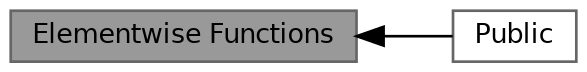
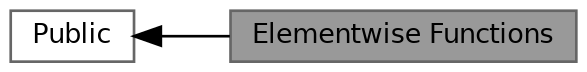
(418, 36) -> (196, 36)
